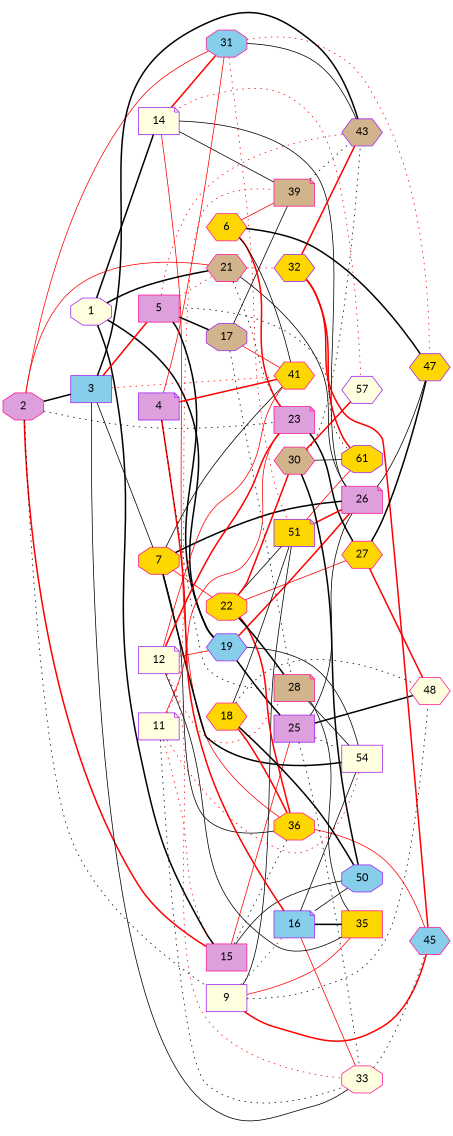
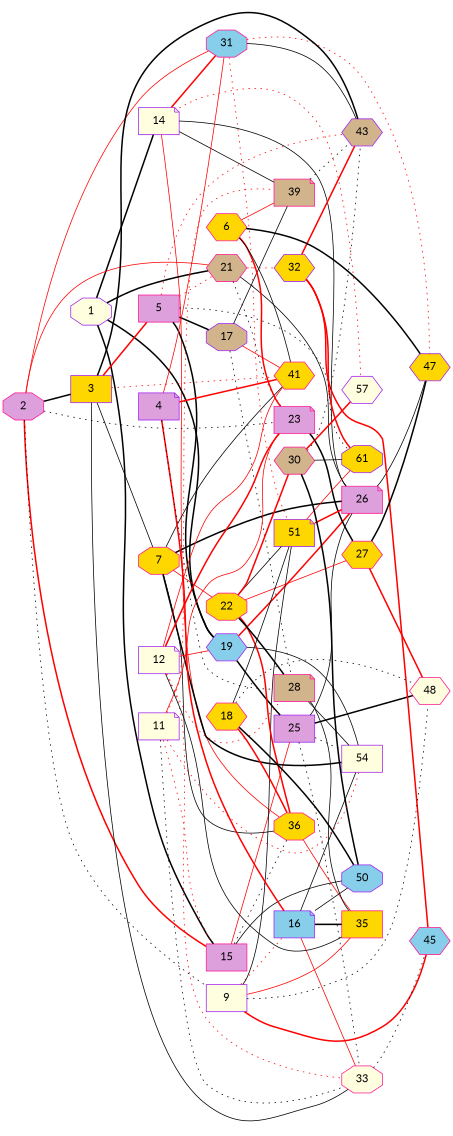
(91, 389) -> (91, 389)
(385, 861) -> (323, 870)
